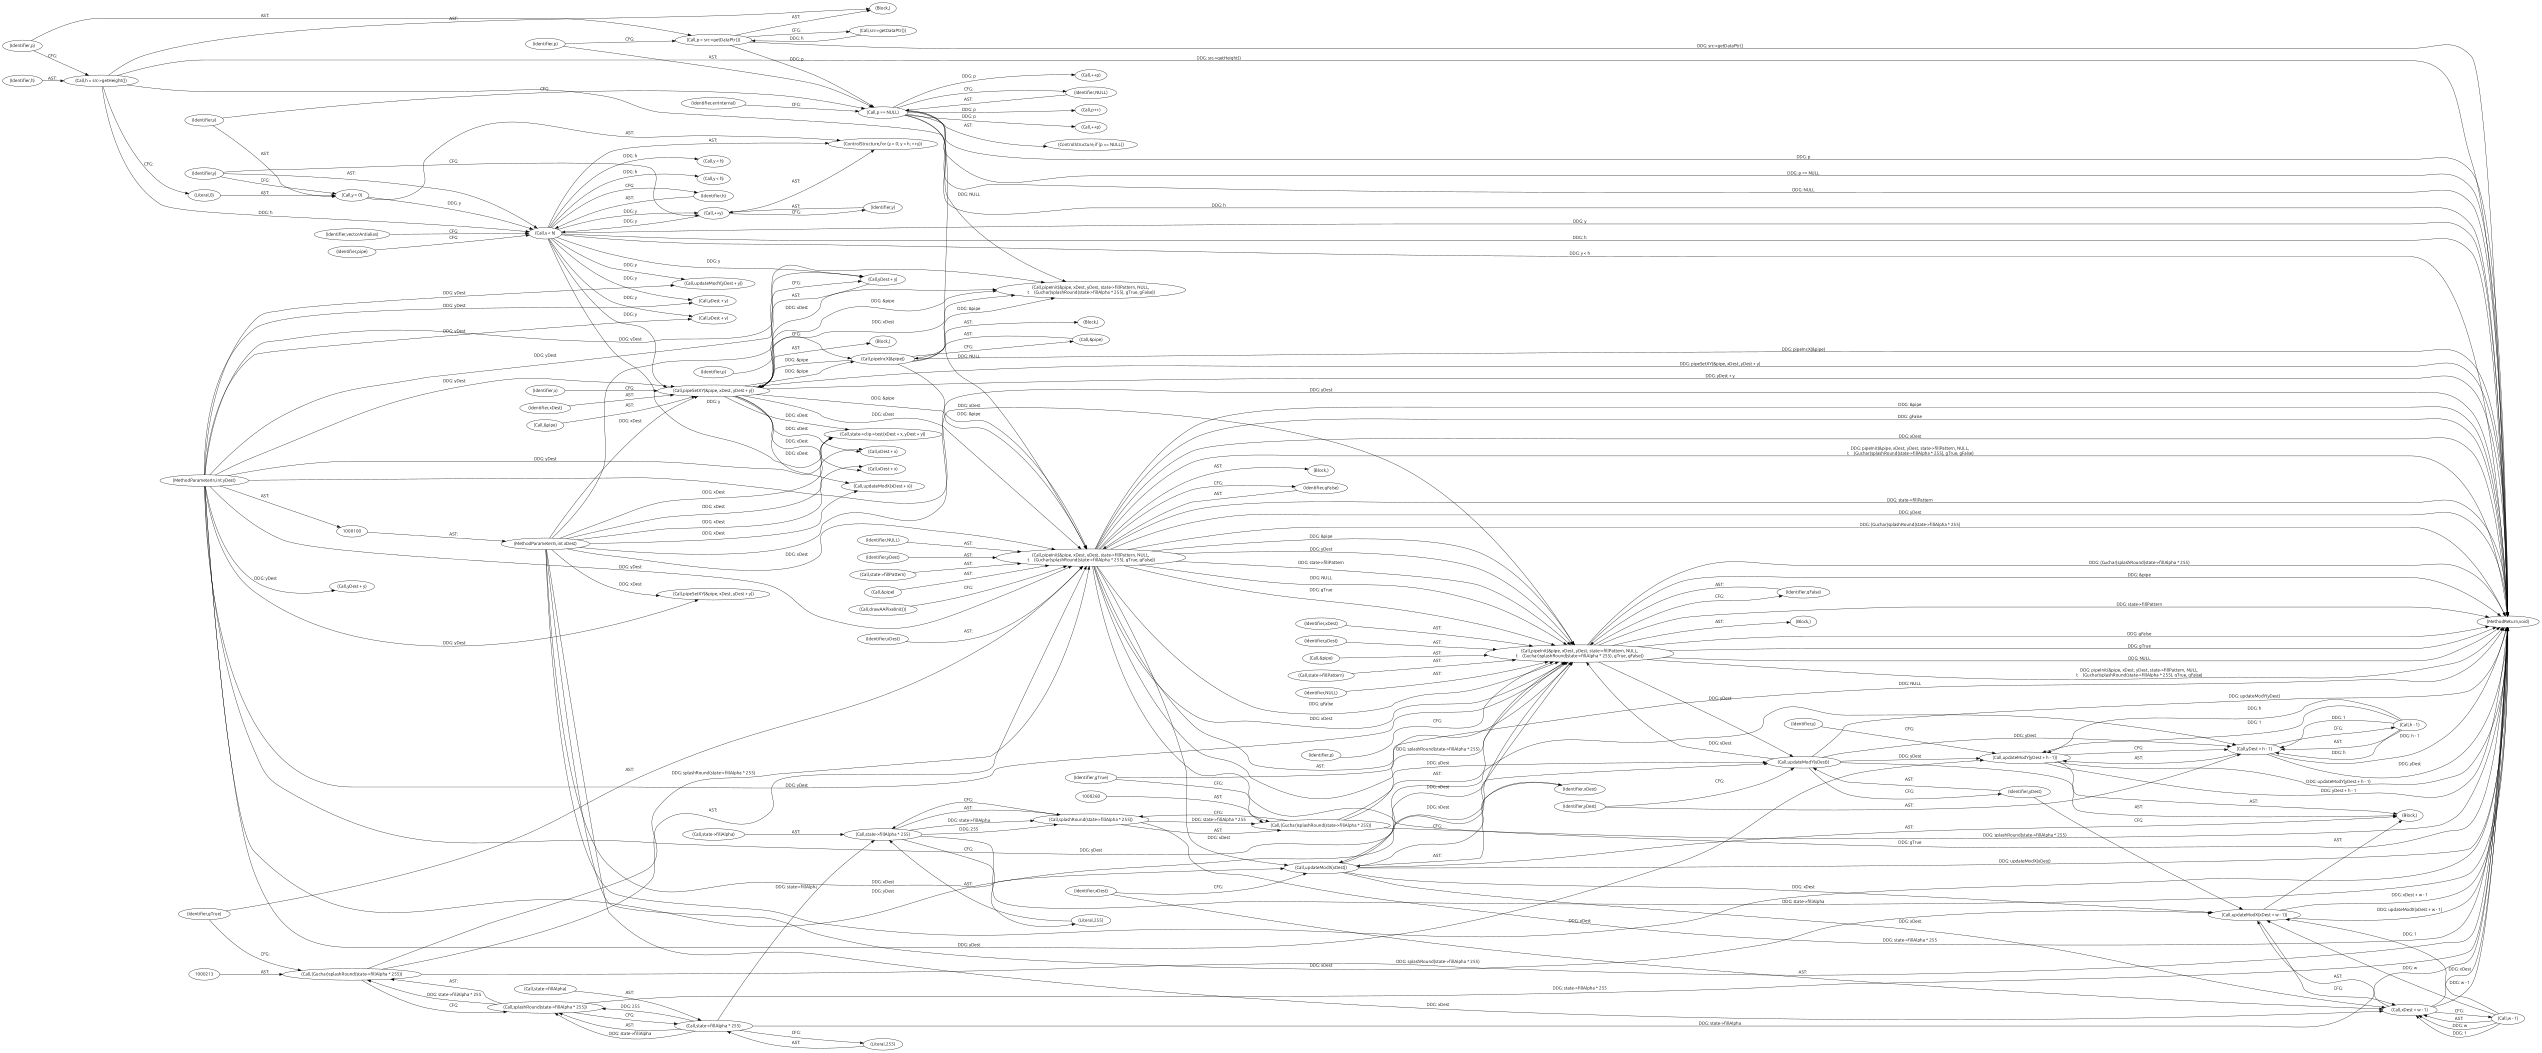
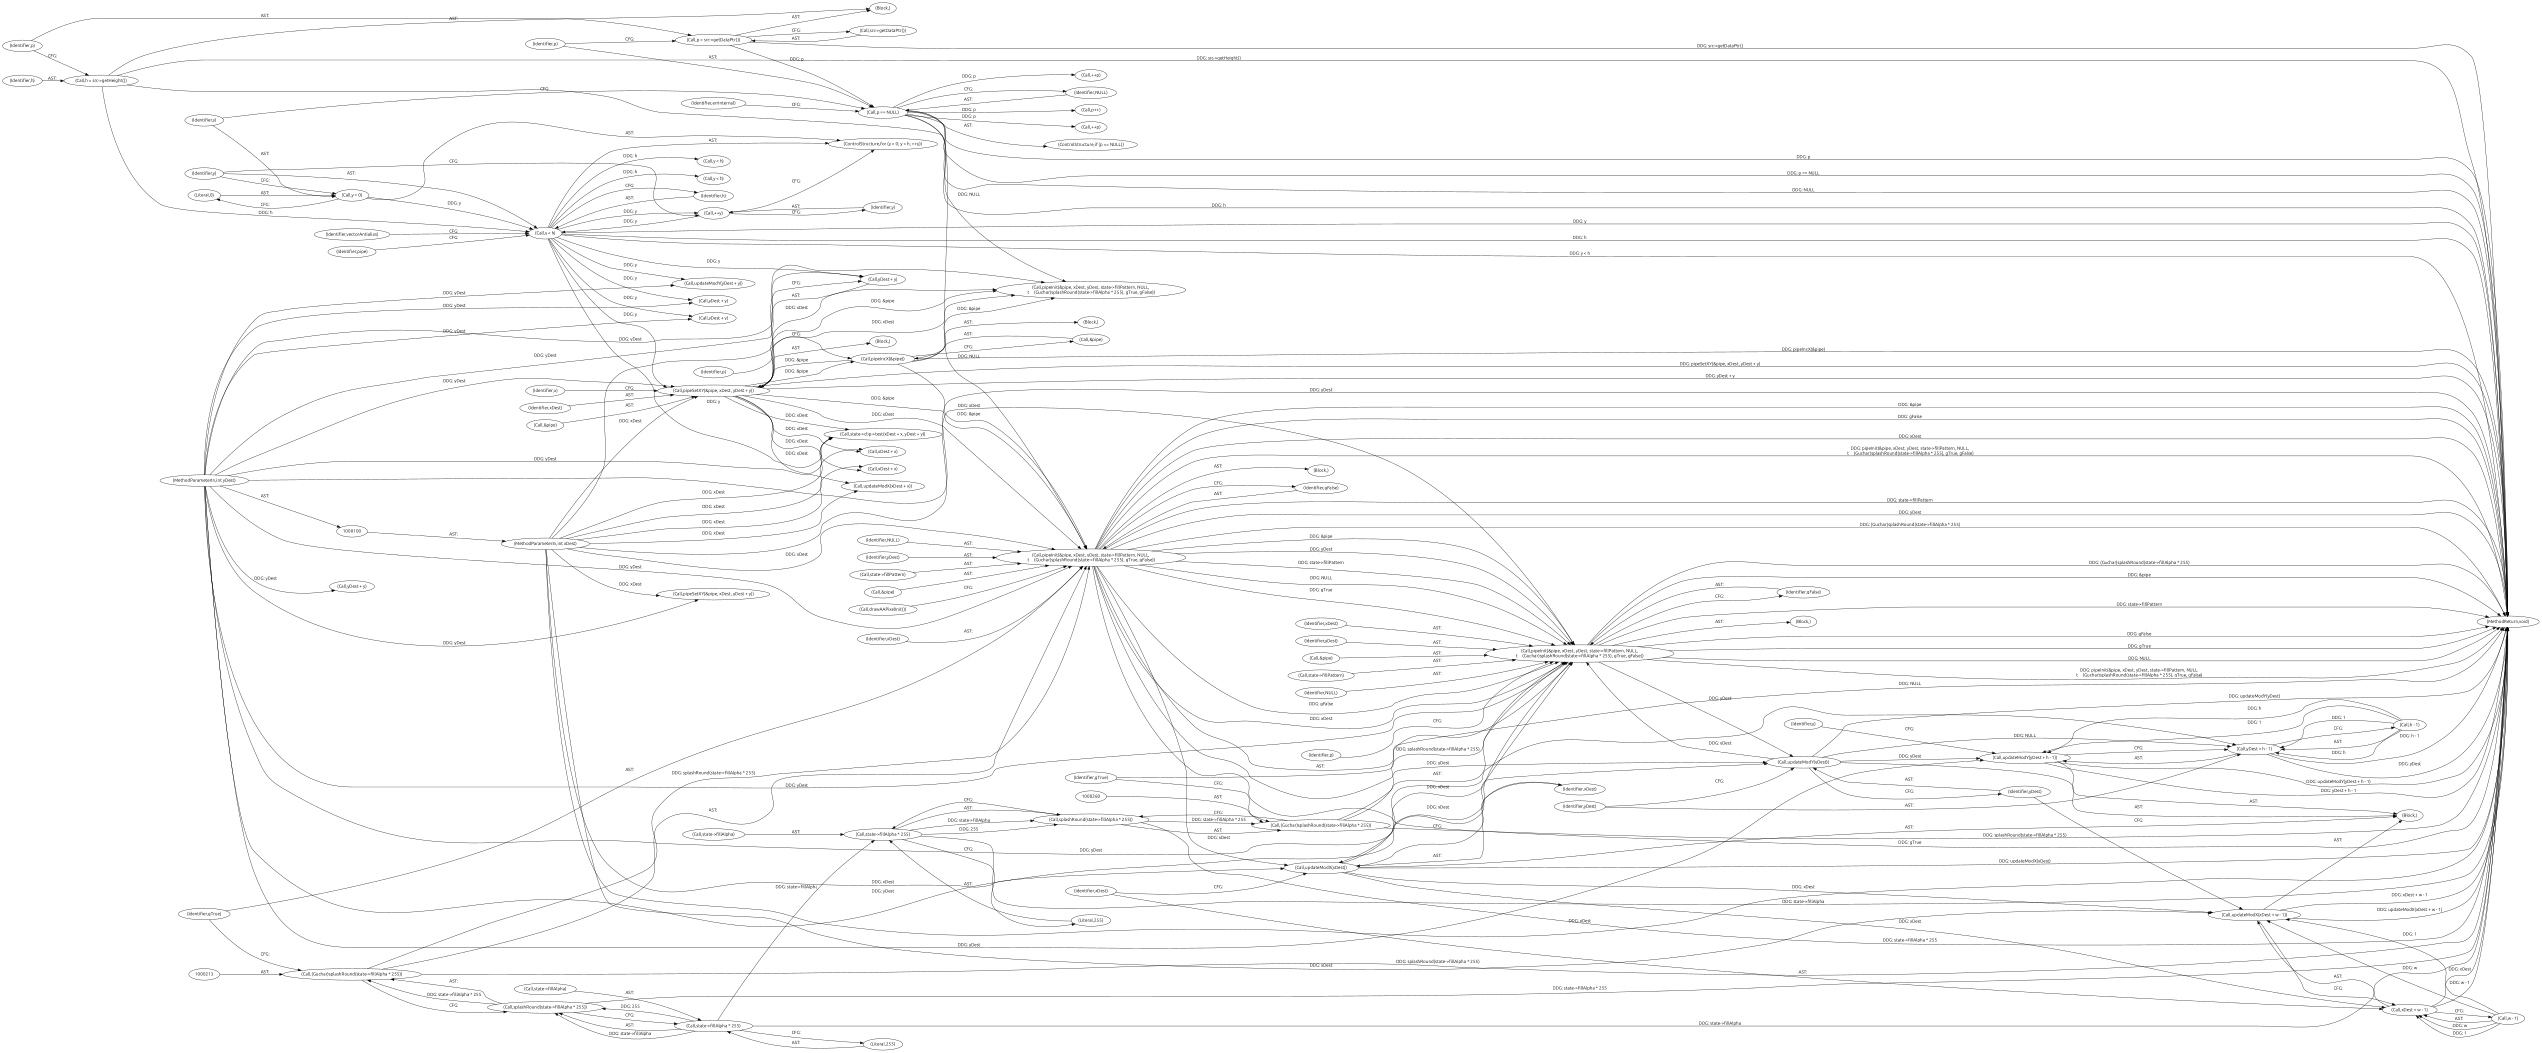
(797, 39) -> (797, 39)
(132, 150) -> (279, 208)
(797, 181) -> (797, 181)
(2025, 736) -> (2025, 736)
(1303, 1002) -> none
